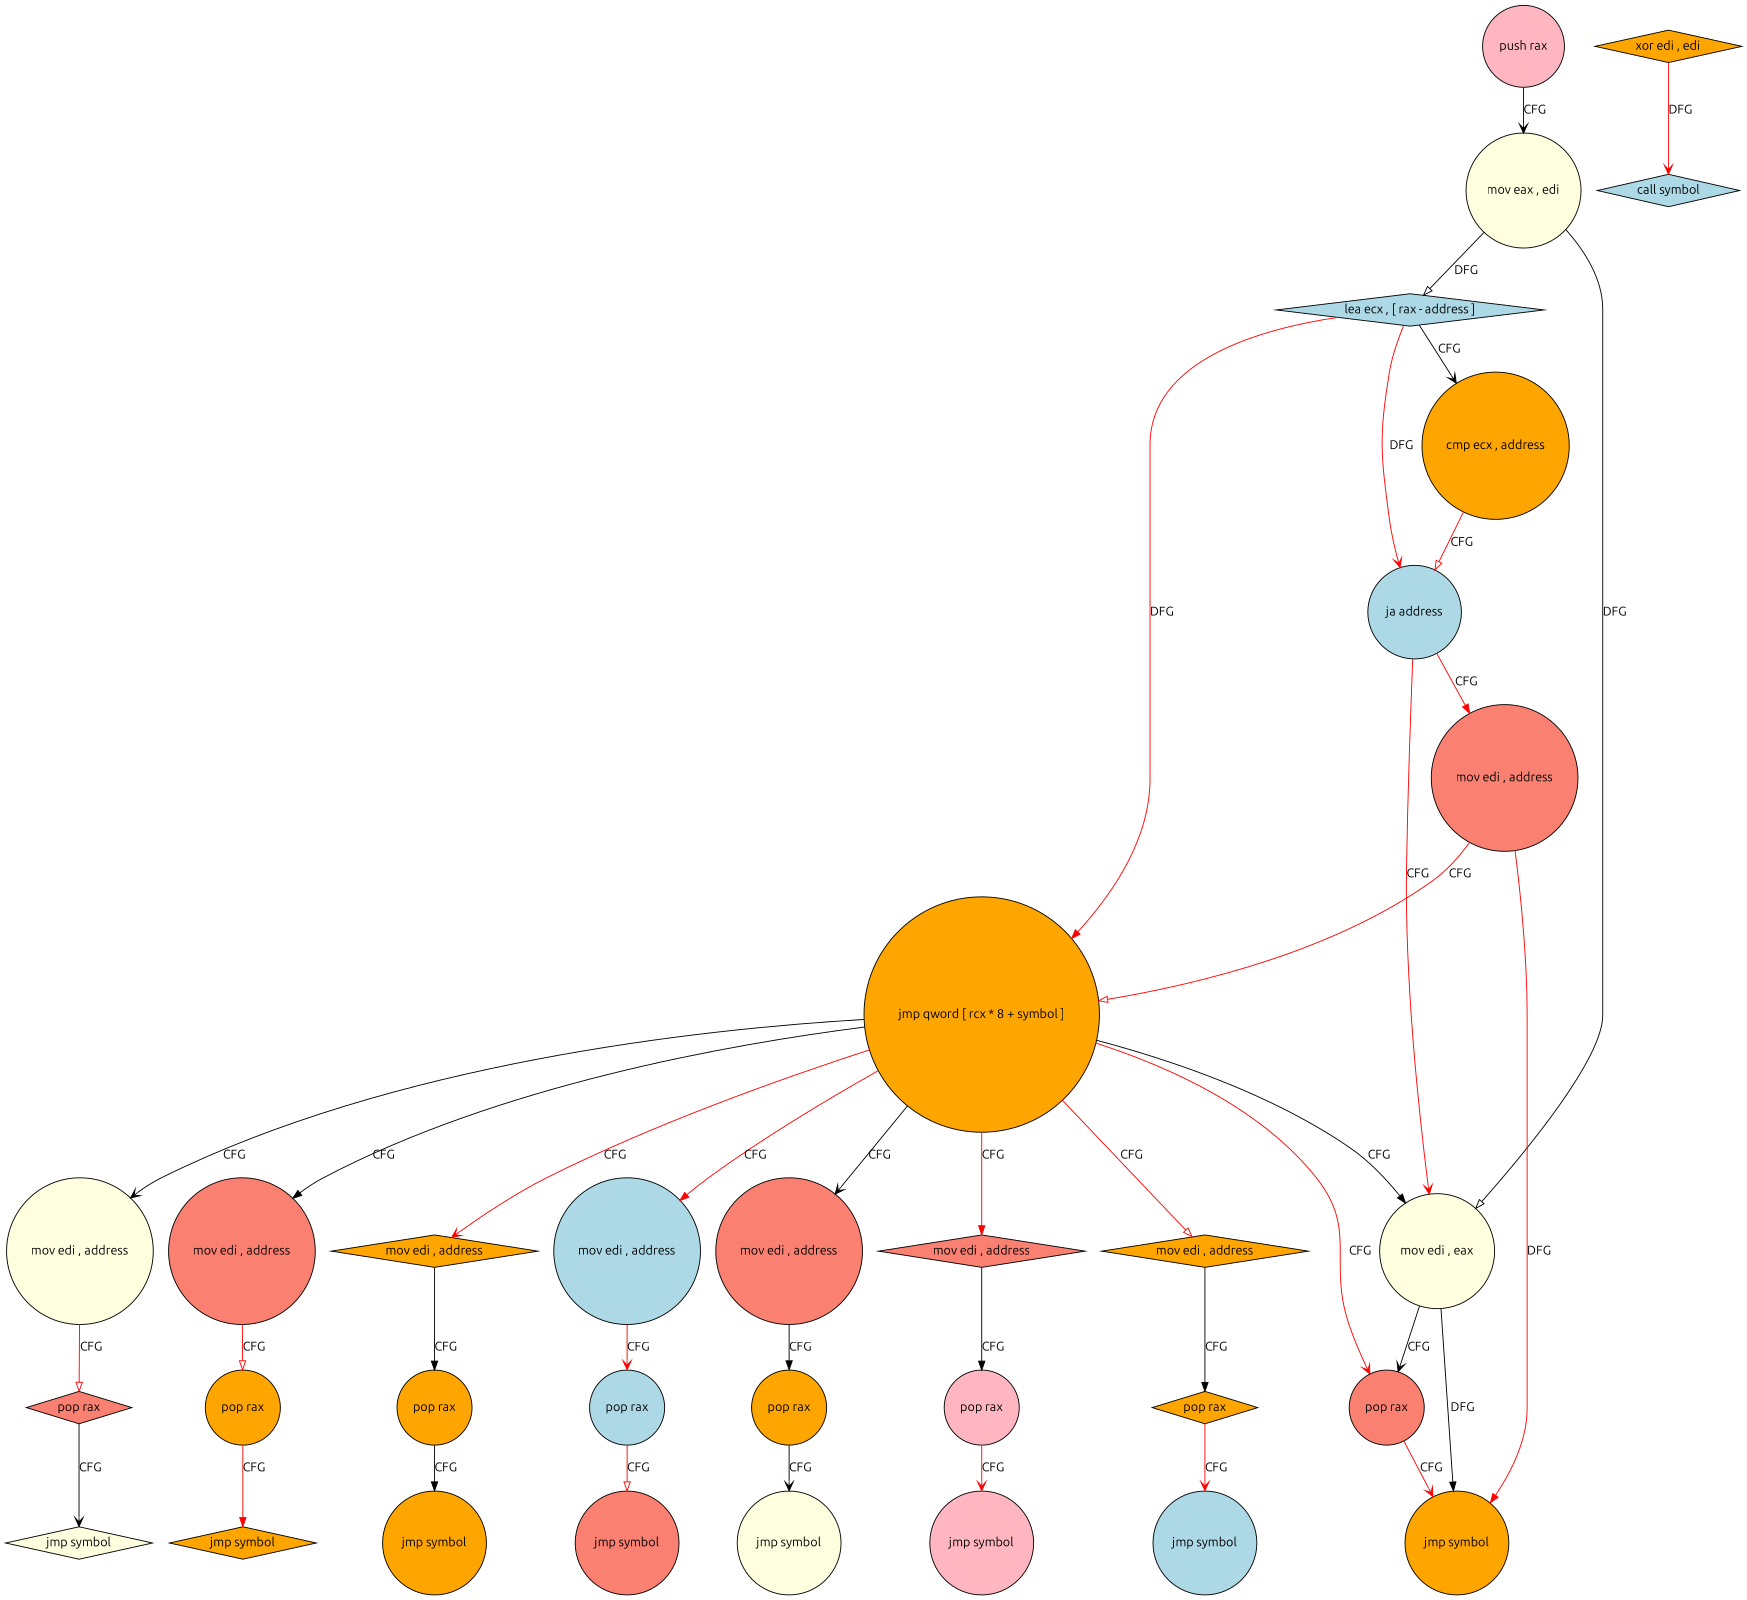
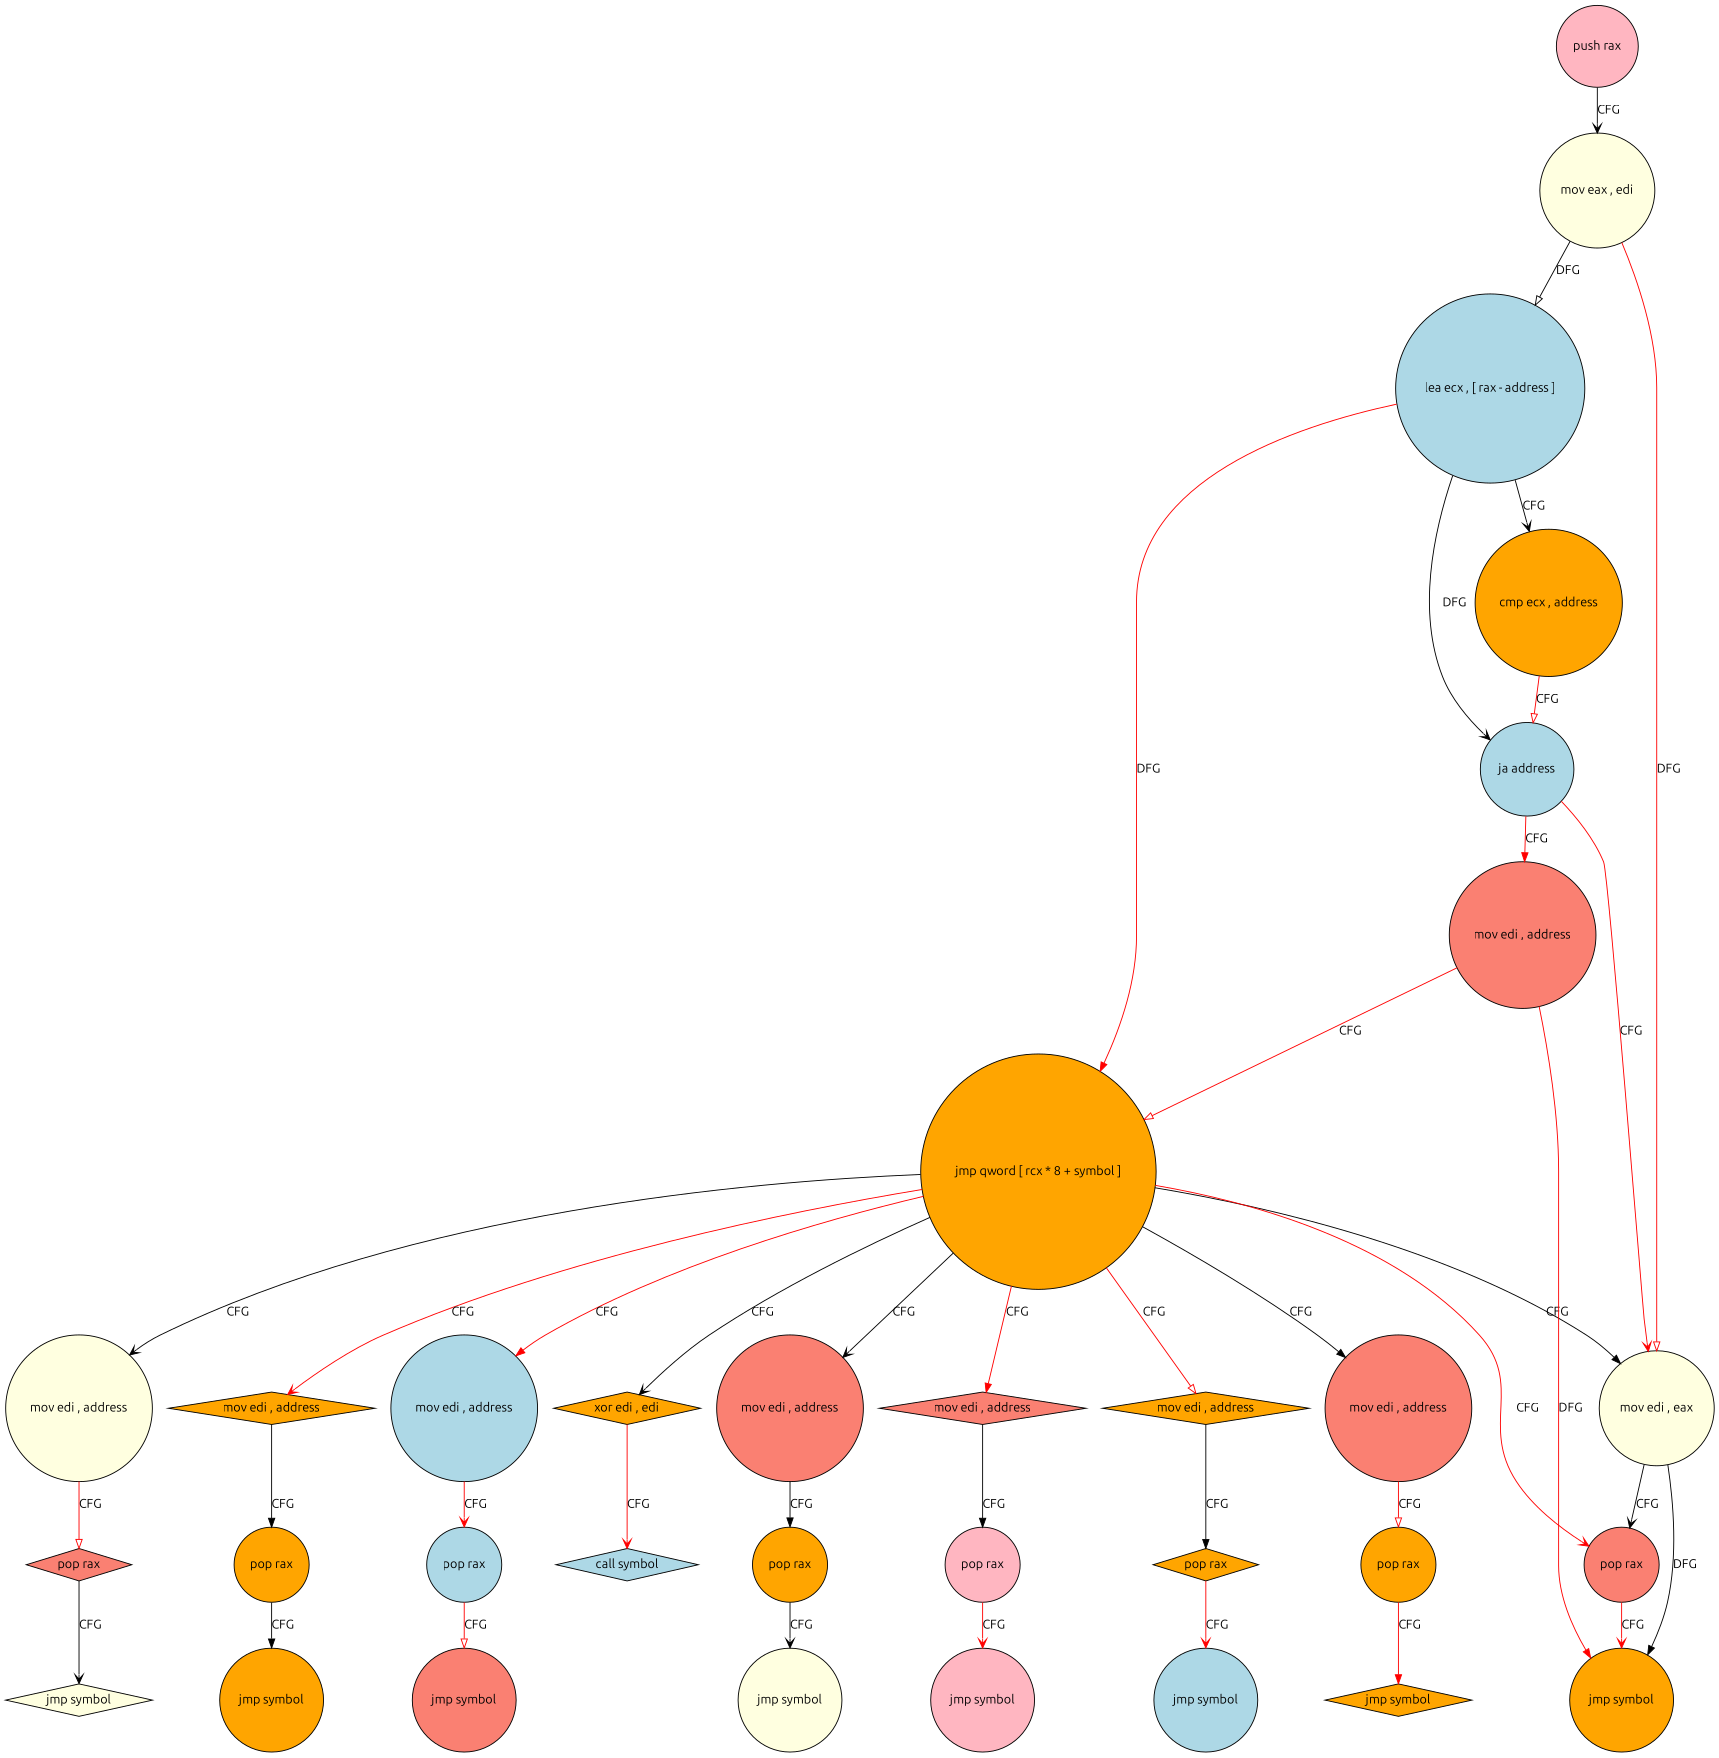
(1681, 110) -> (638, 1504)
(1410, 310) -> (1490, 389)
(1382, 442) -> (1430, 611)
(1603, 730) -> (1657, 790)
none -> (781, 1291)
